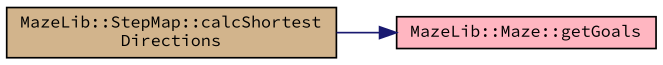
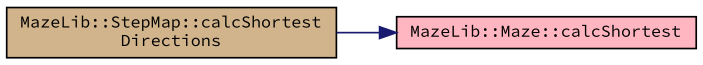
(526, 33) -> (546, 33)
